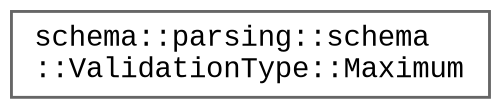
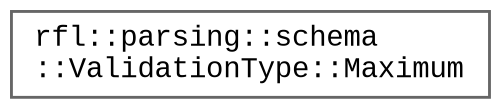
(250, 54) -> (250, 54)
